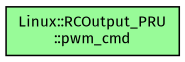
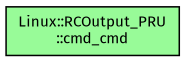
(93, 31) -> (93, 31)
